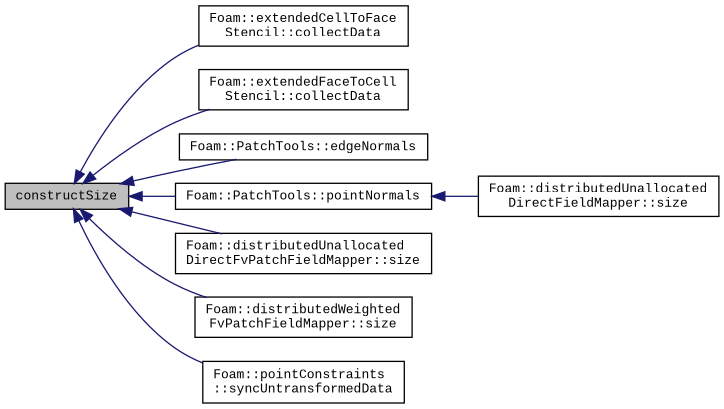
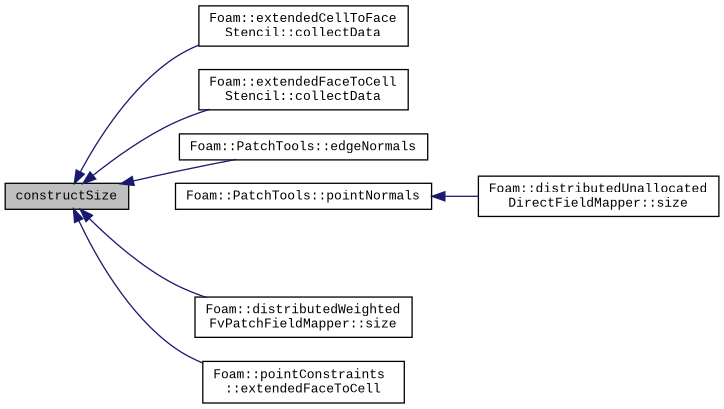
(159, 196) -> none
(304, 253) -> none
(304, 382) -> (304, 382)
